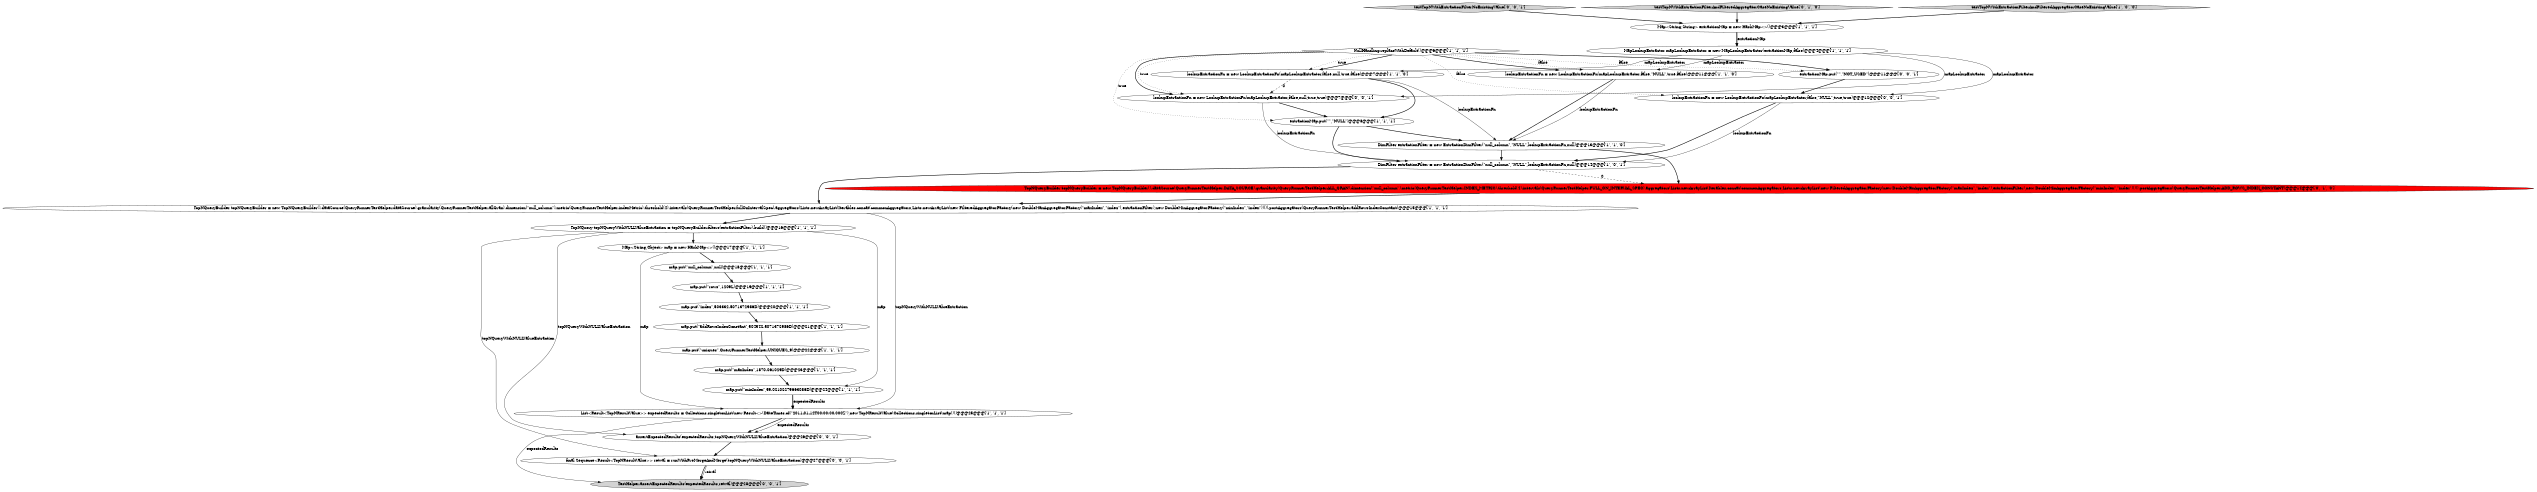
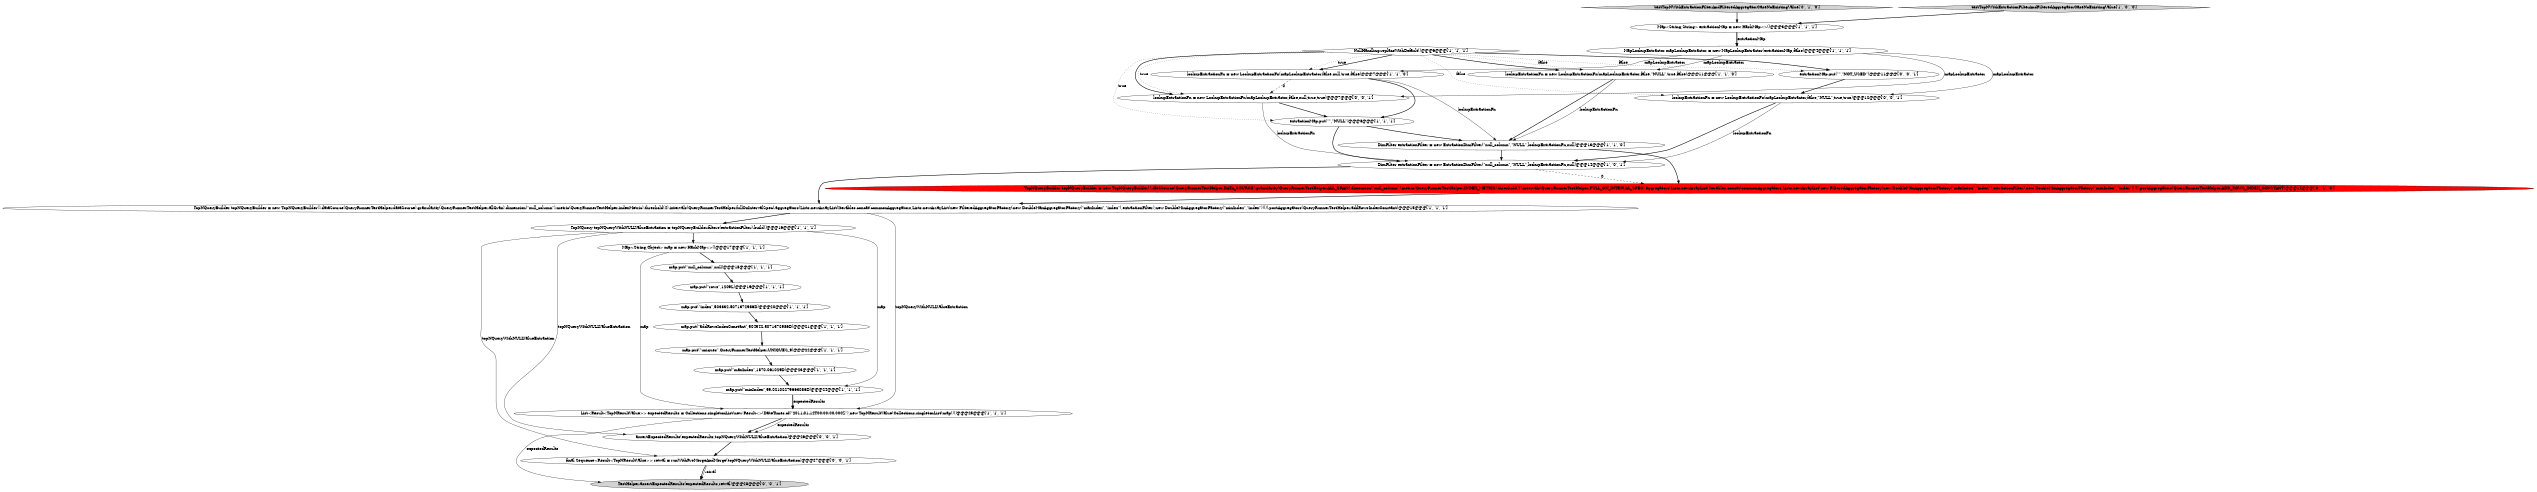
(1470, 8) -> none
